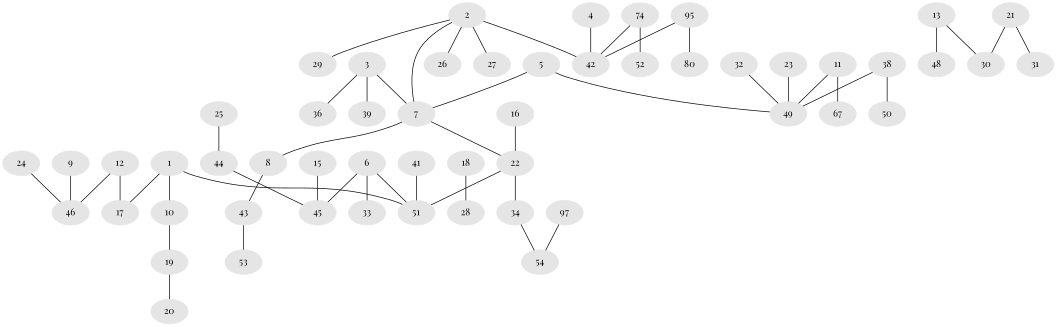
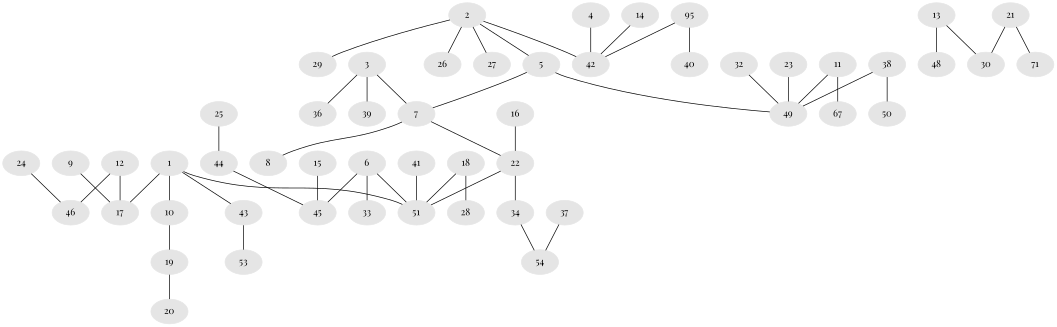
(640, 15) -> (640, 15)
(417, 54) -> (504, 40)
(640, 64) -> none
(690, 64) -> (690, 64)
(1035, 64) -> (1035, 64)
(71, 188) -> (92, 185)
none -> (441, 188)
(254, 191) -> (207, 188)
(565, 213) -> (565, 213)
